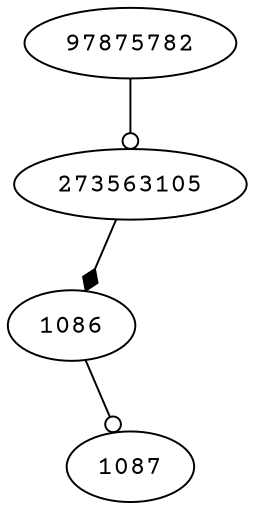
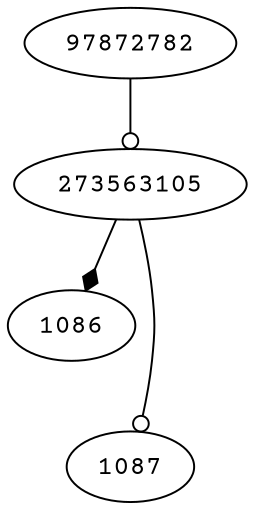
(130, 43) -> (130, 43)
(98, 389) -> (154, 318)
